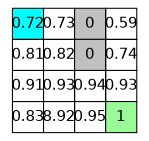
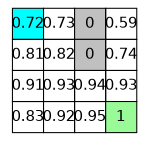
(59, 117) -> (59, 117)
